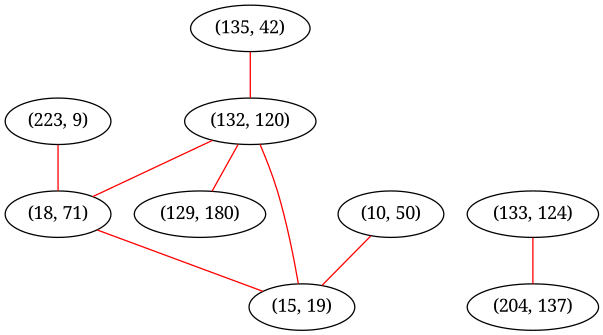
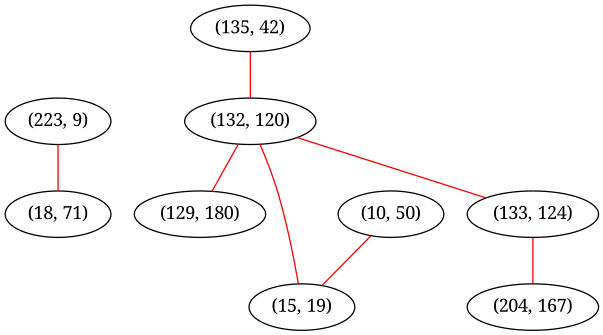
(153, 169) -> (392, 168)
(180, 261) -> none
(533, 307) -> (533, 307)
